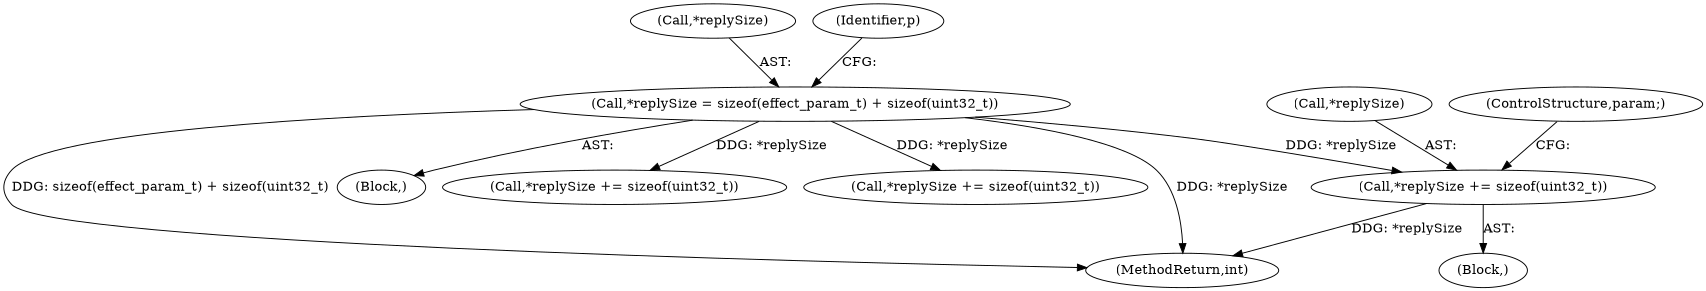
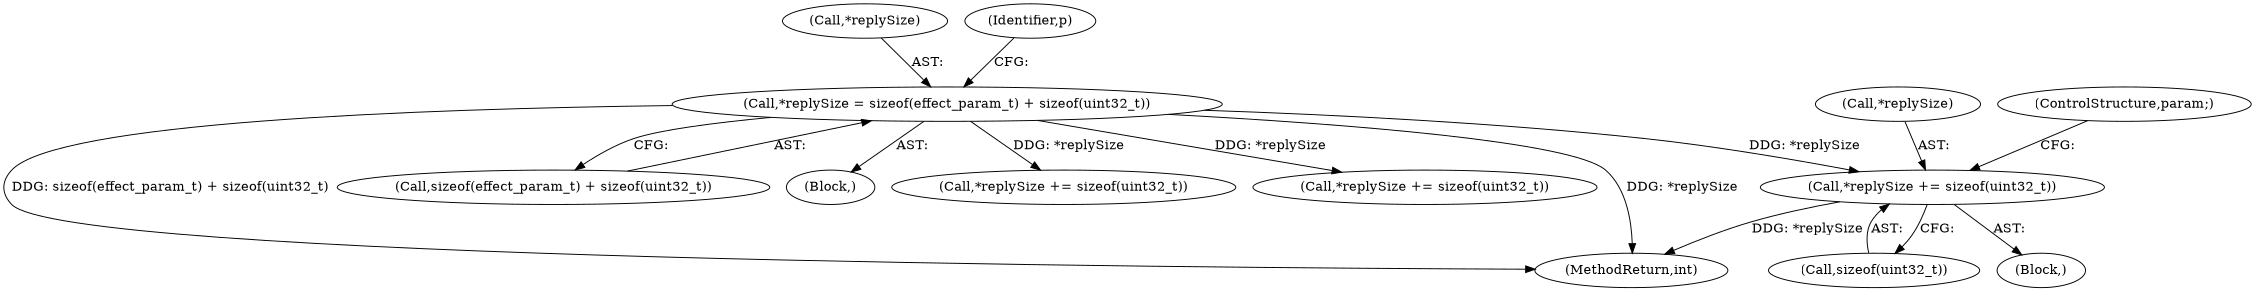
none -> (554, 187)
none -> (1874, 270)
